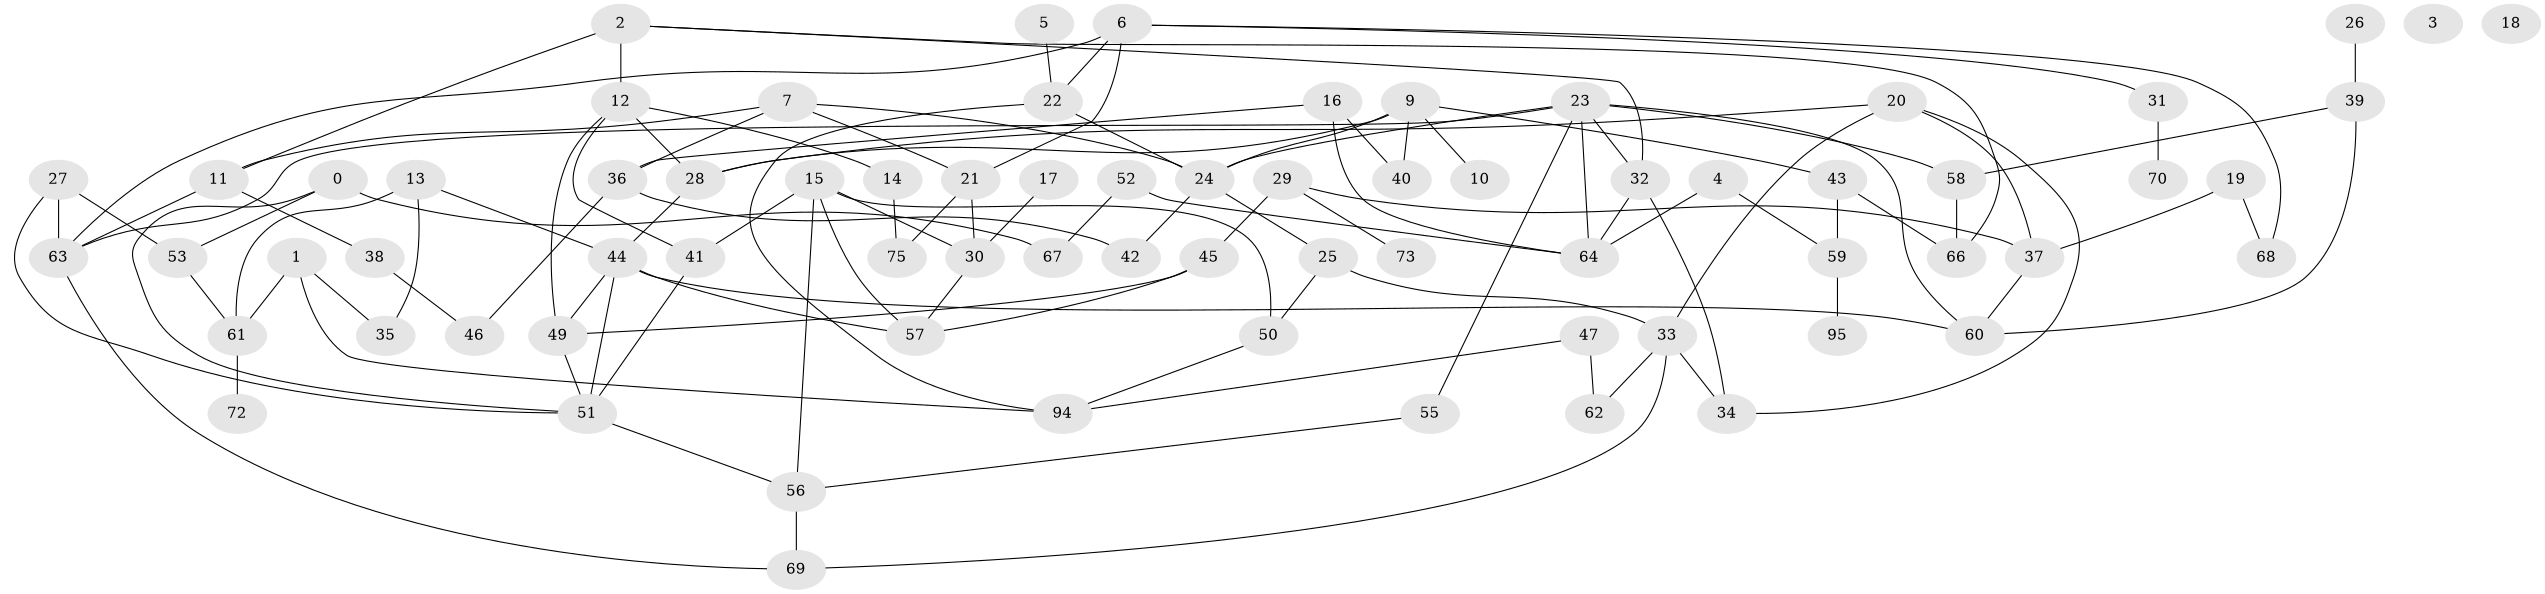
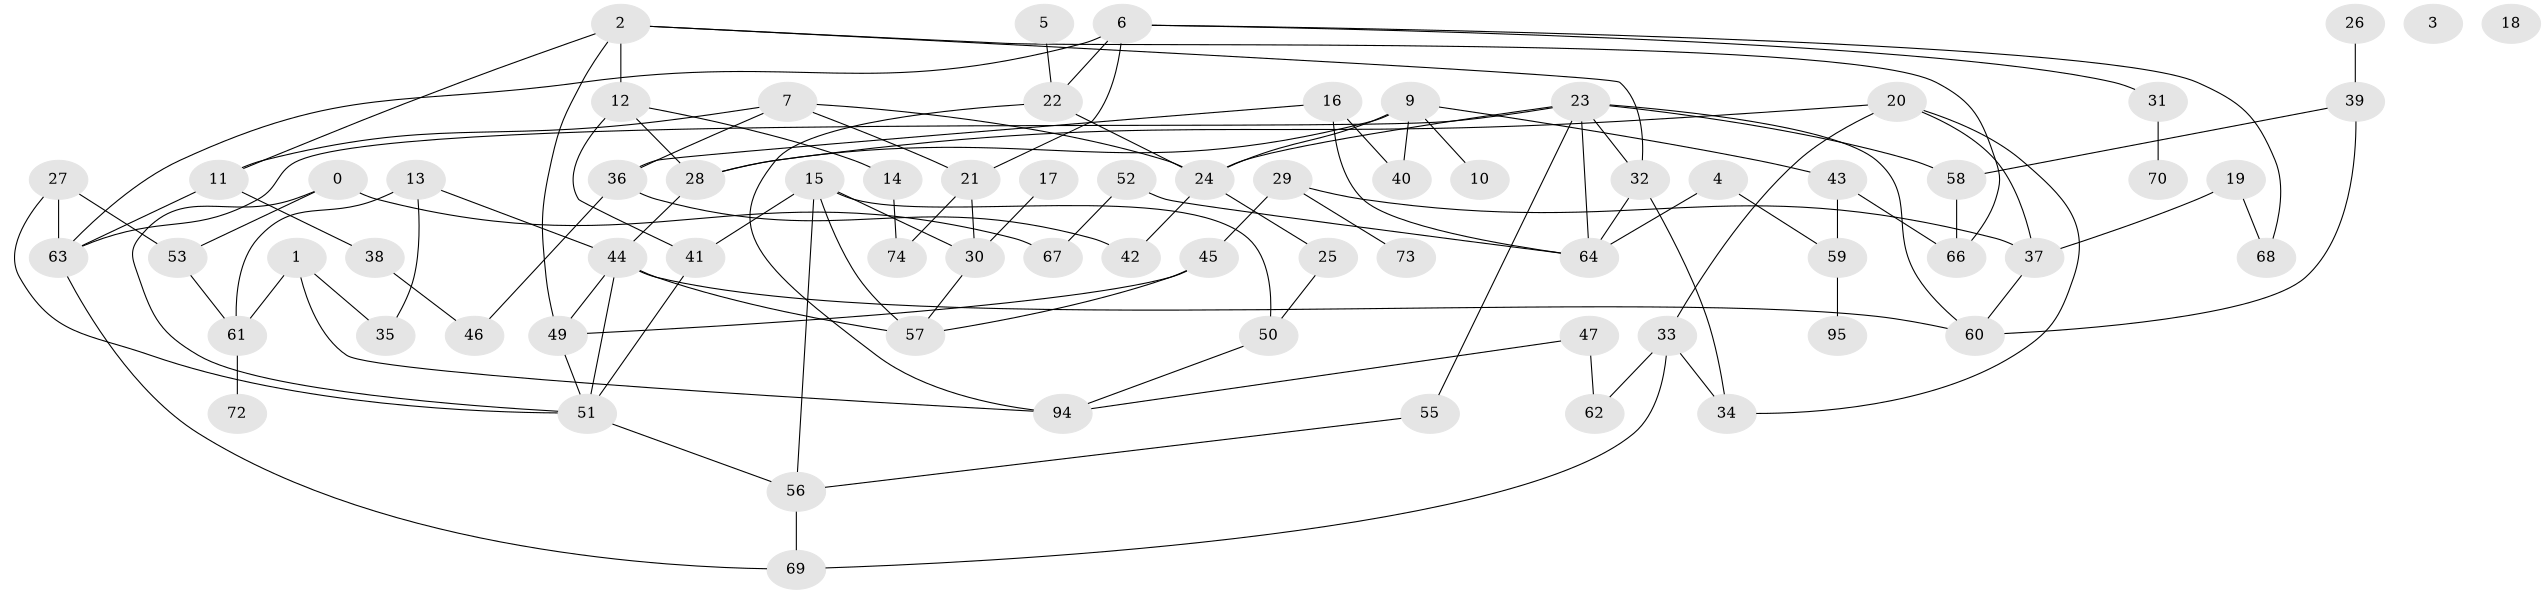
(555, 210) -> (549, 173)
(897, 258) -> (897, 258)
(1498, 297) -> none
